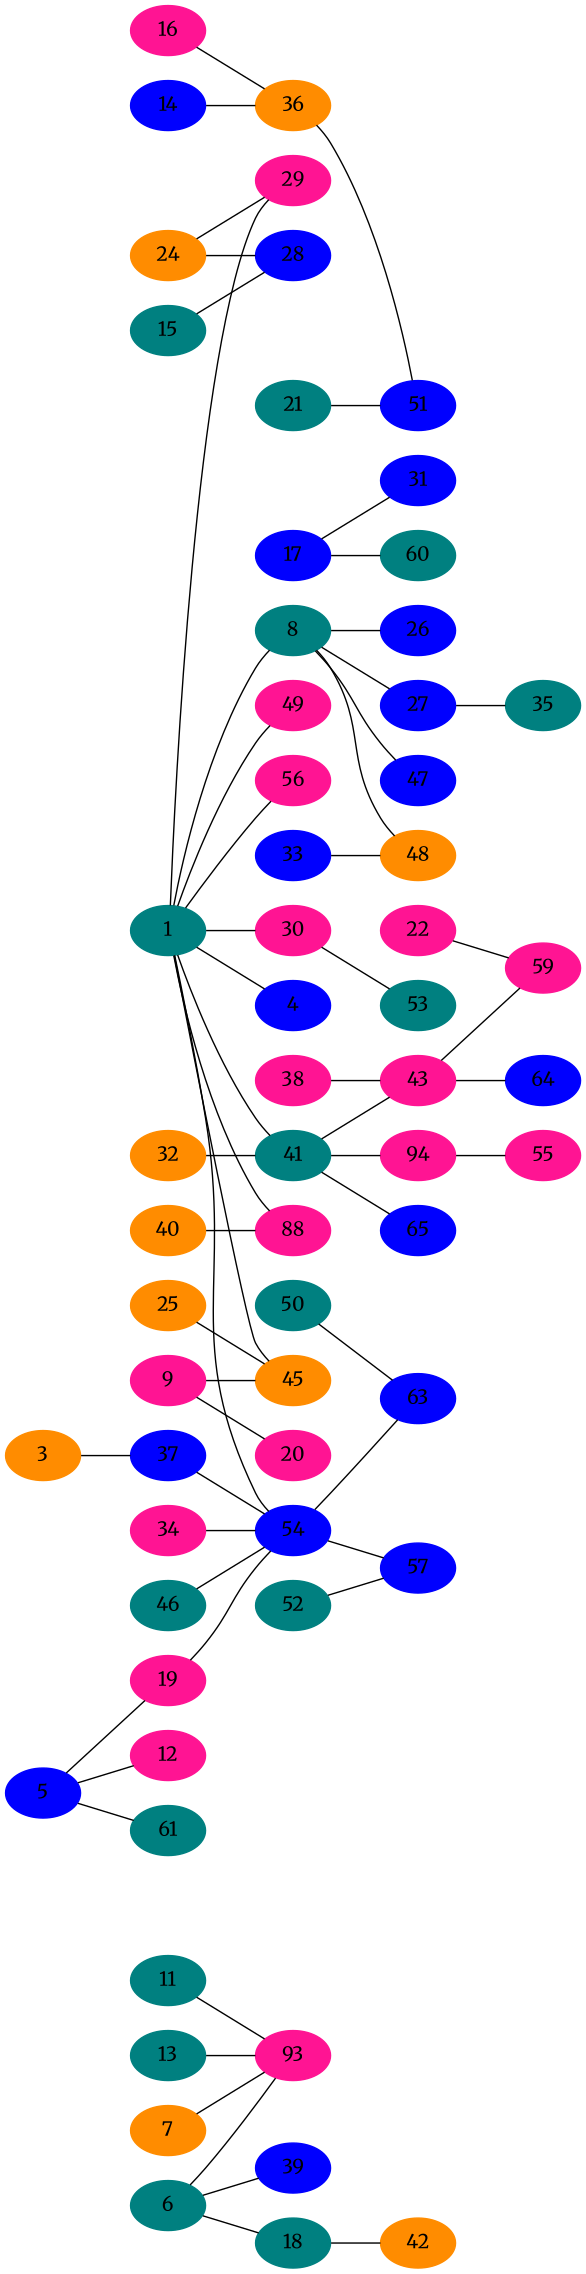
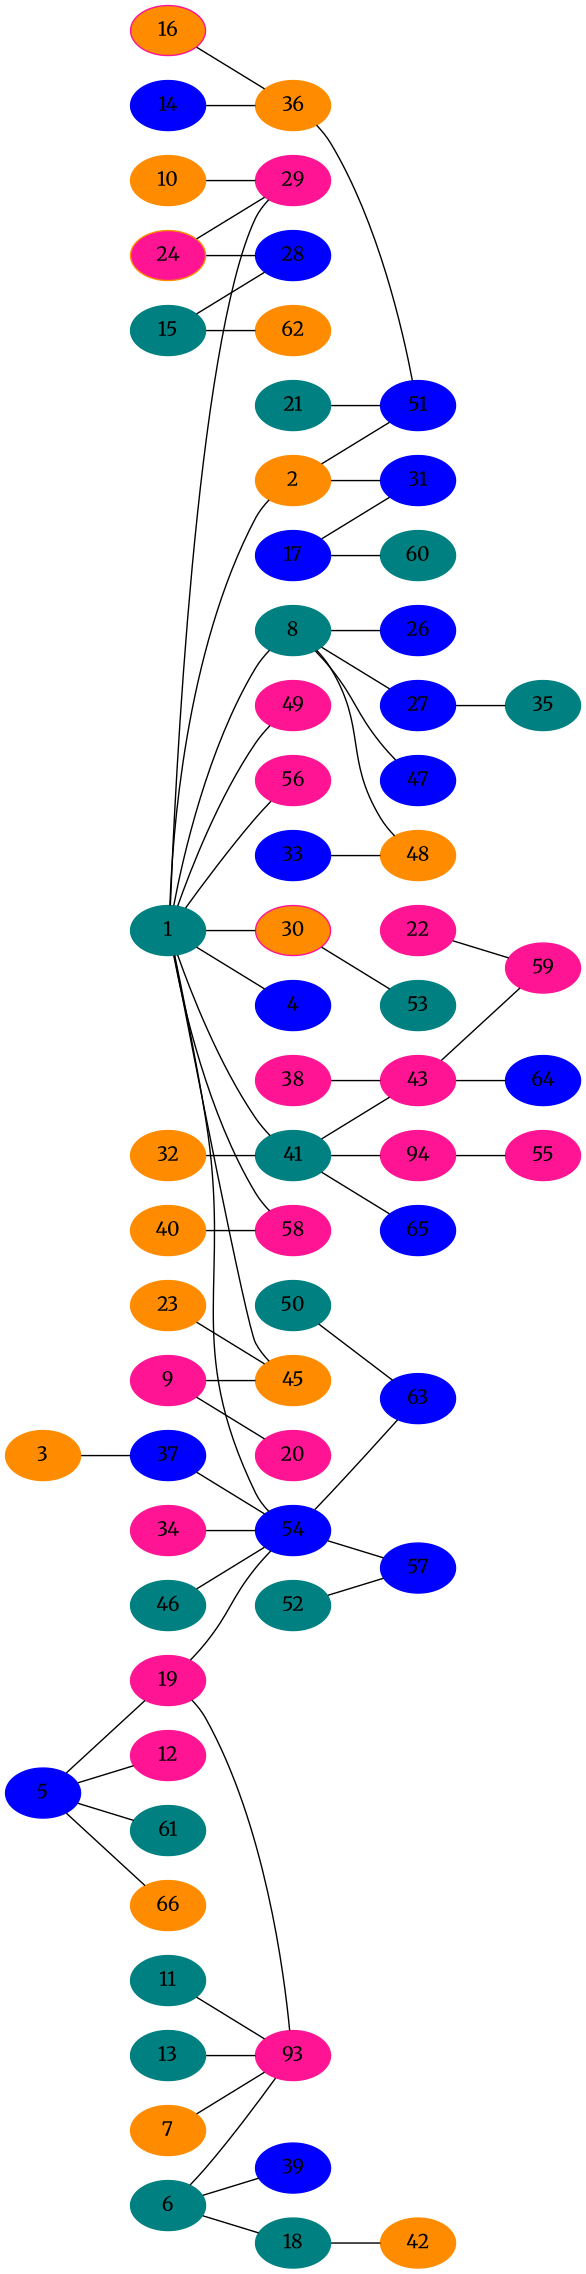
(168, 31) -> (168, 31)
none -> (168, 181)
(168, 256) -> (168, 256)
none -> (293, 331)
none -> (293, 481)
(293, 931) -> (293, 931)
(293, 1231) -> (293, 1231)
(168, 1306) -> (168, 1306)
none -> (259, 1859)
none -> (168, 1906)
